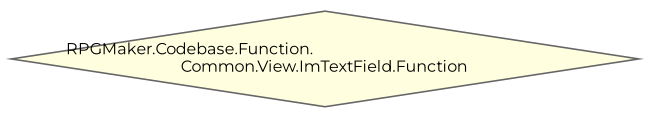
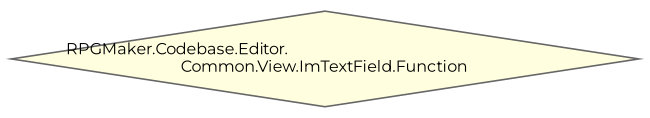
(325, 59) -> (325, 59)
